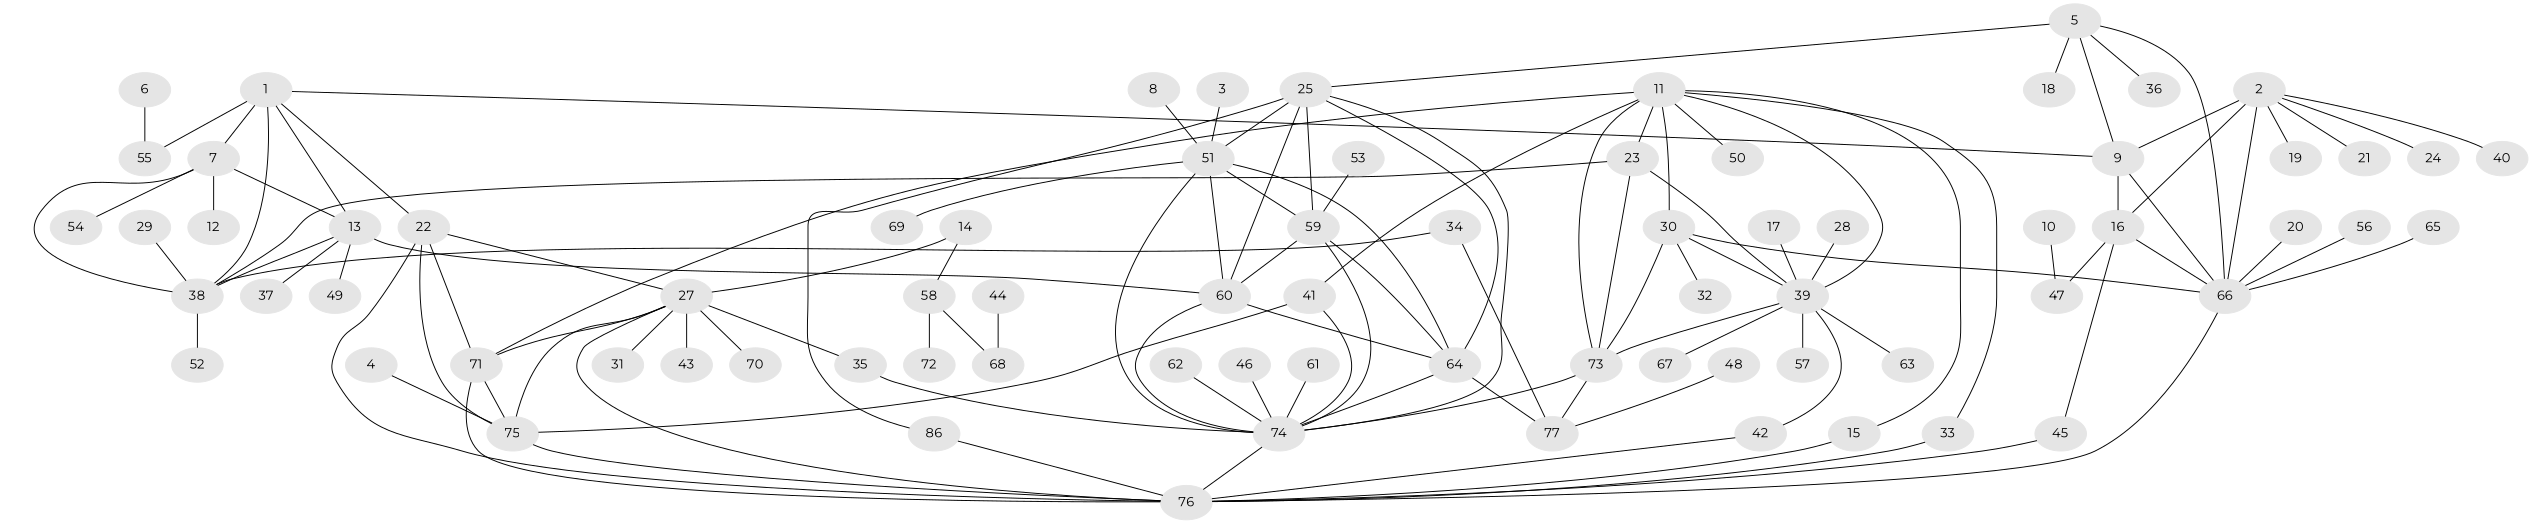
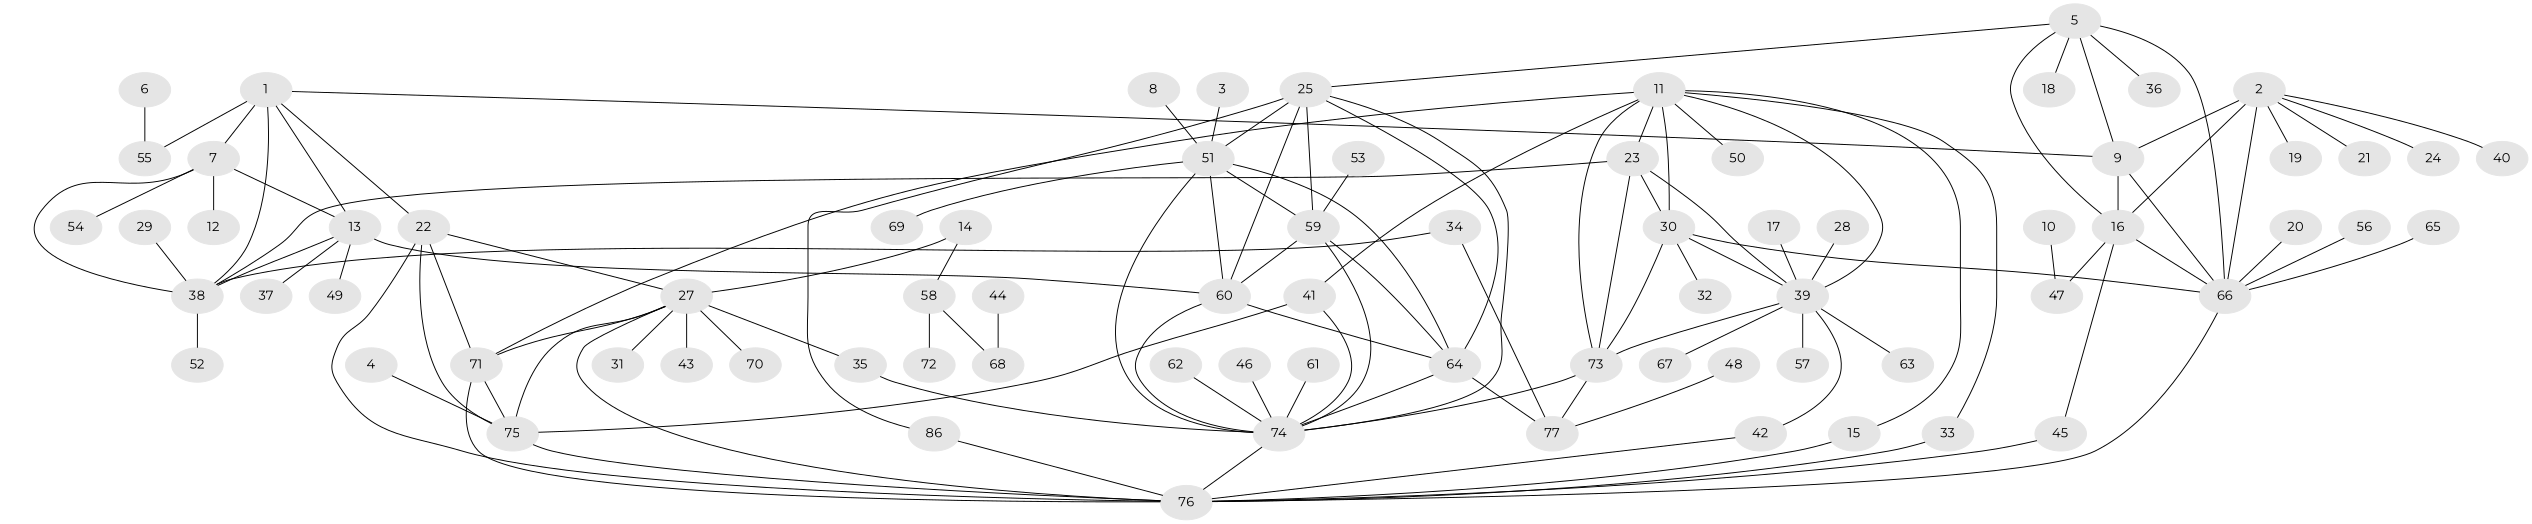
none -> (2025, 128)
none -> (1651, 193)
